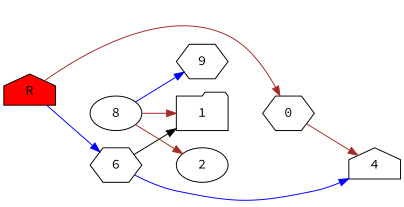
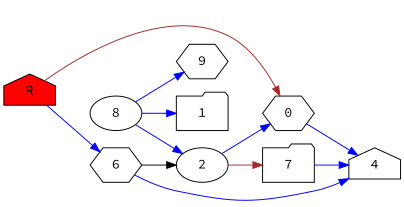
(154, 113) -> (154, 113)
(153, 135) -> (155, 137)
(328, 137) -> (328, 137)
none -> (242, 141)
(151, 144) -> (154, 165)
none -> (288, 165)
